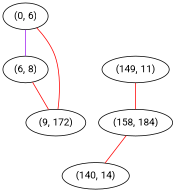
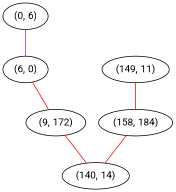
(58, 66) -> (76, 149)
(26, 69) -> (26, 69)
